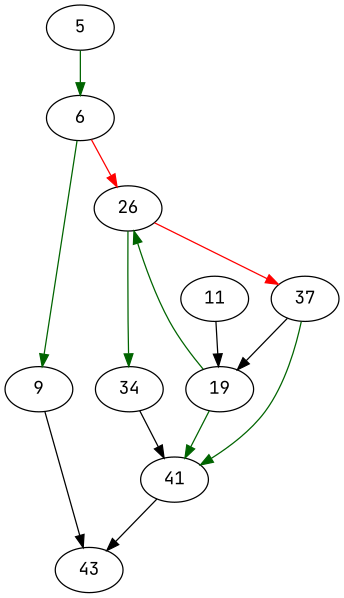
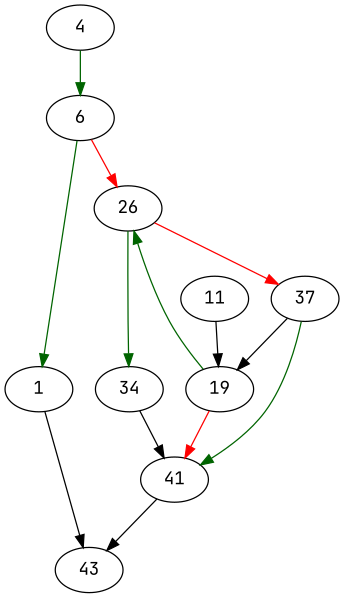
(80, 28) -> (80, 28)
(39, 389) -> (39, 389)
(200, 429) -> (200, 429)
